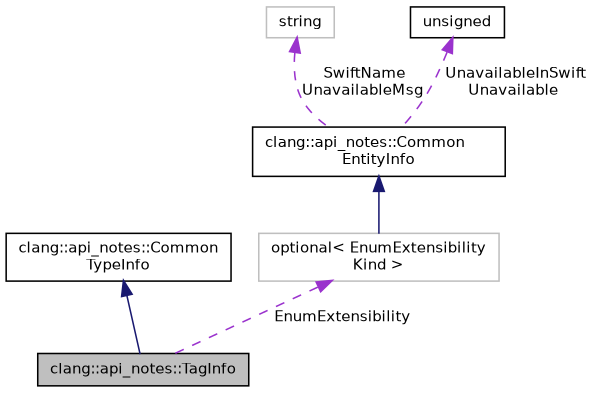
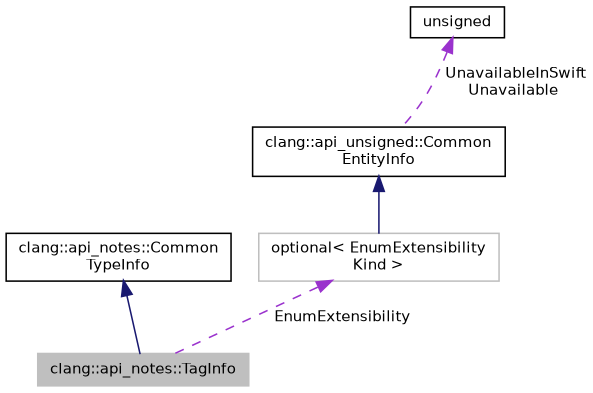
(300, 22) -> none
(379, 152) -> (379, 152)
(143, 370) -> (143, 370)
